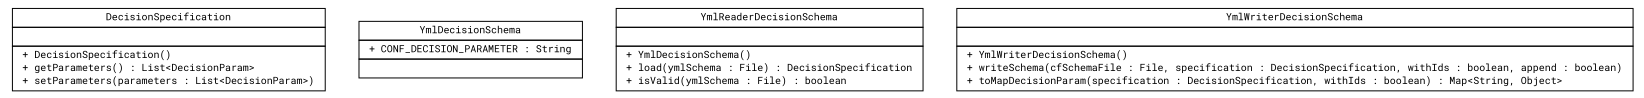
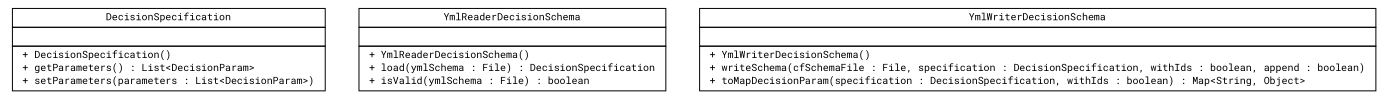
(470, 49) -> none
(689, 55) -> (450, 55)
